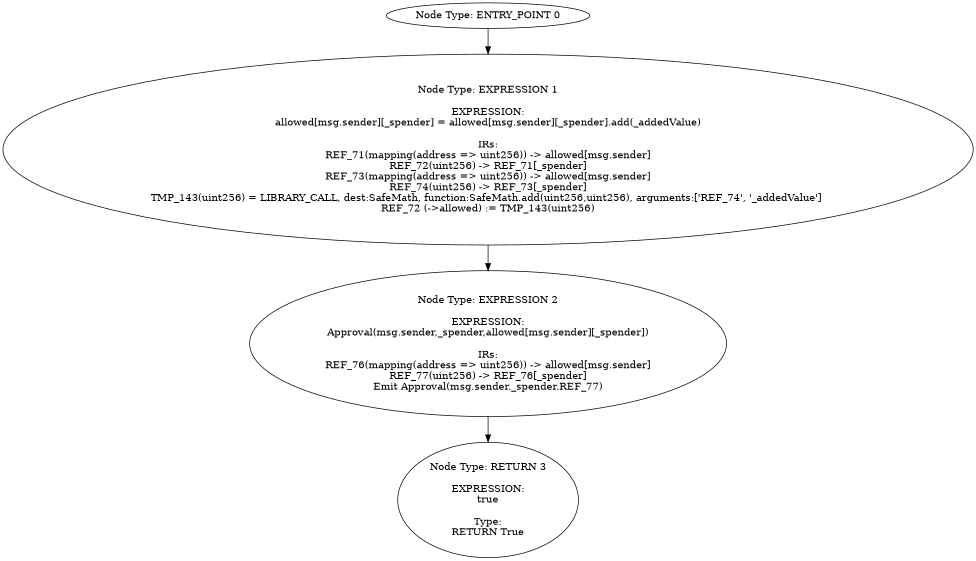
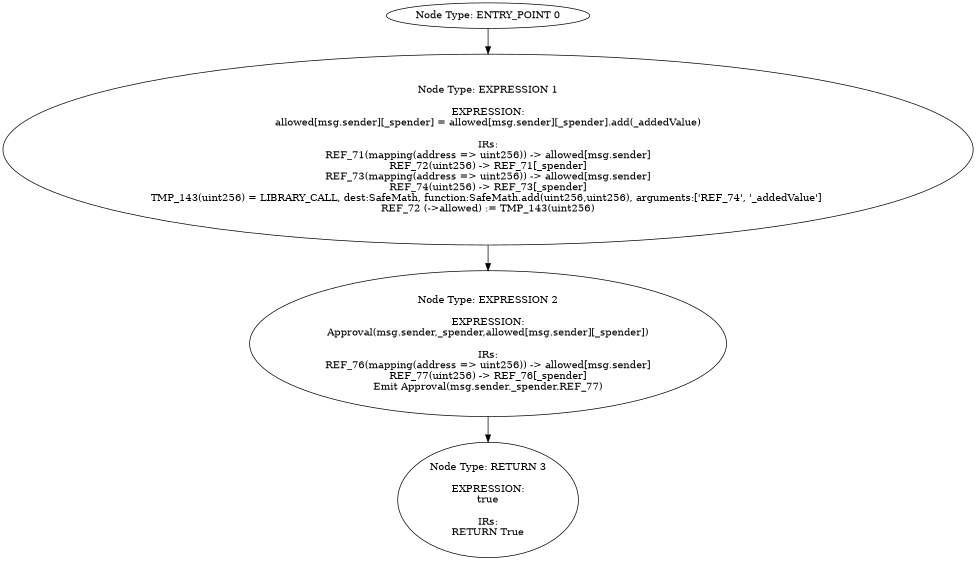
(488, 500) -> (488, 500)
